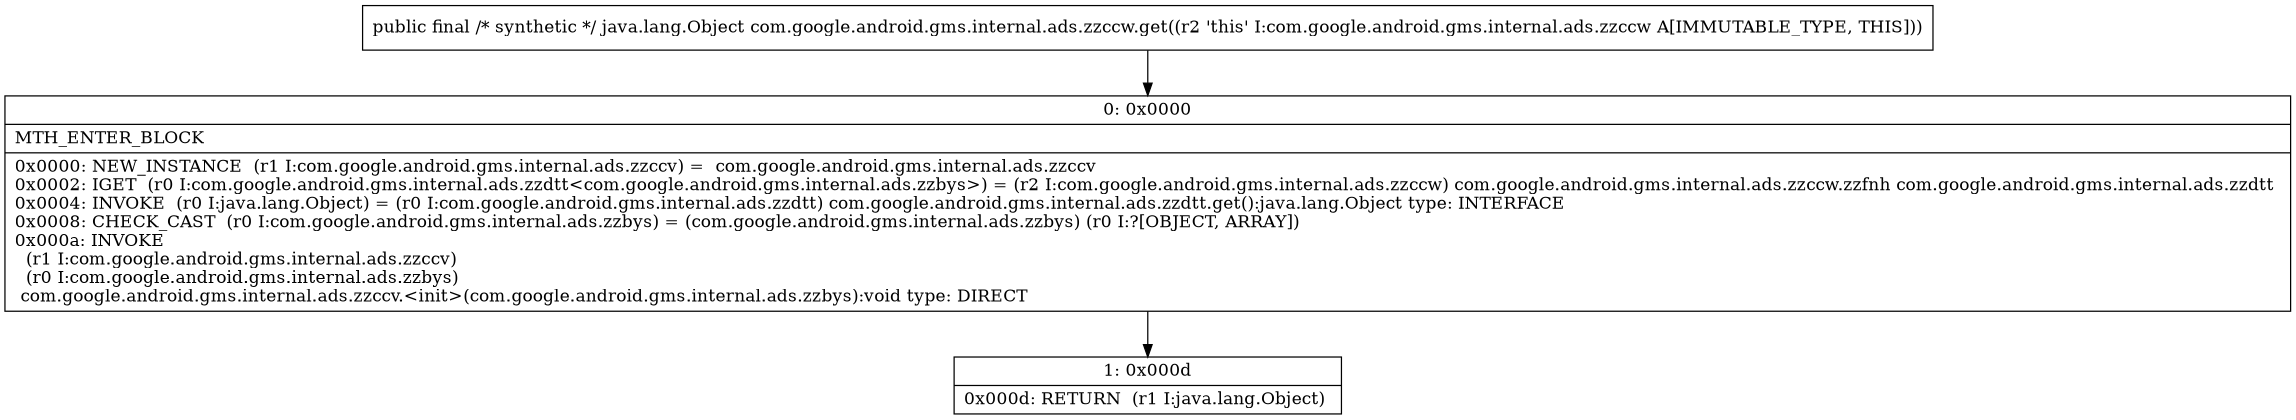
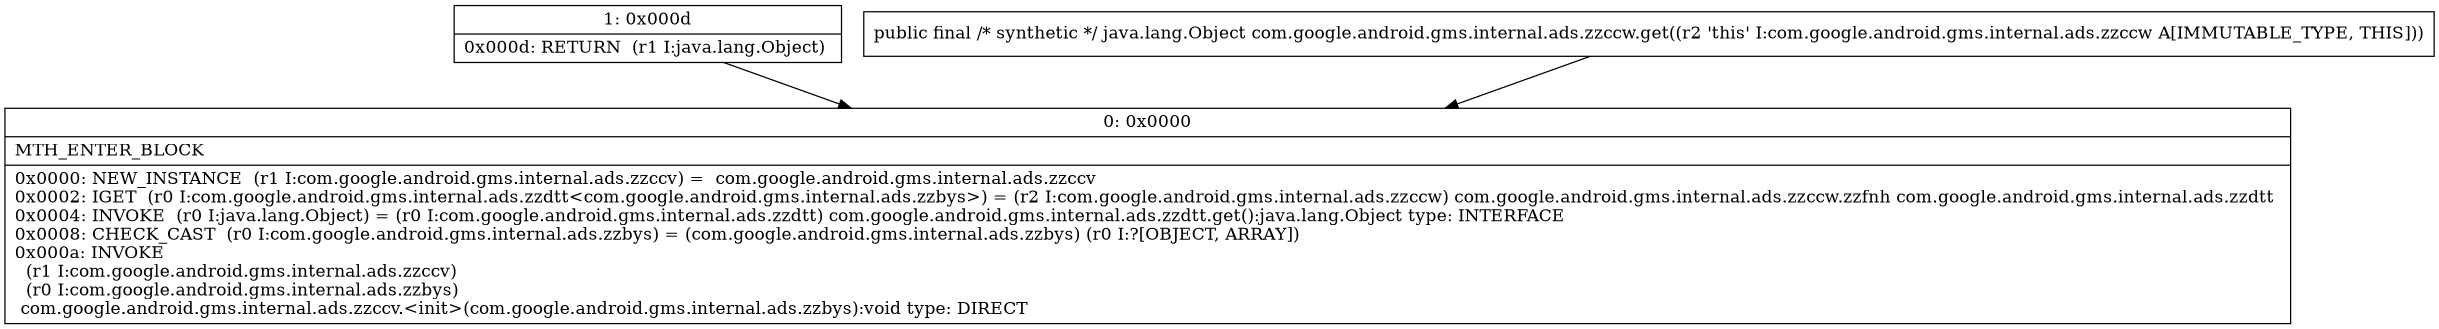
(1148, 328) -> (781, 83)
